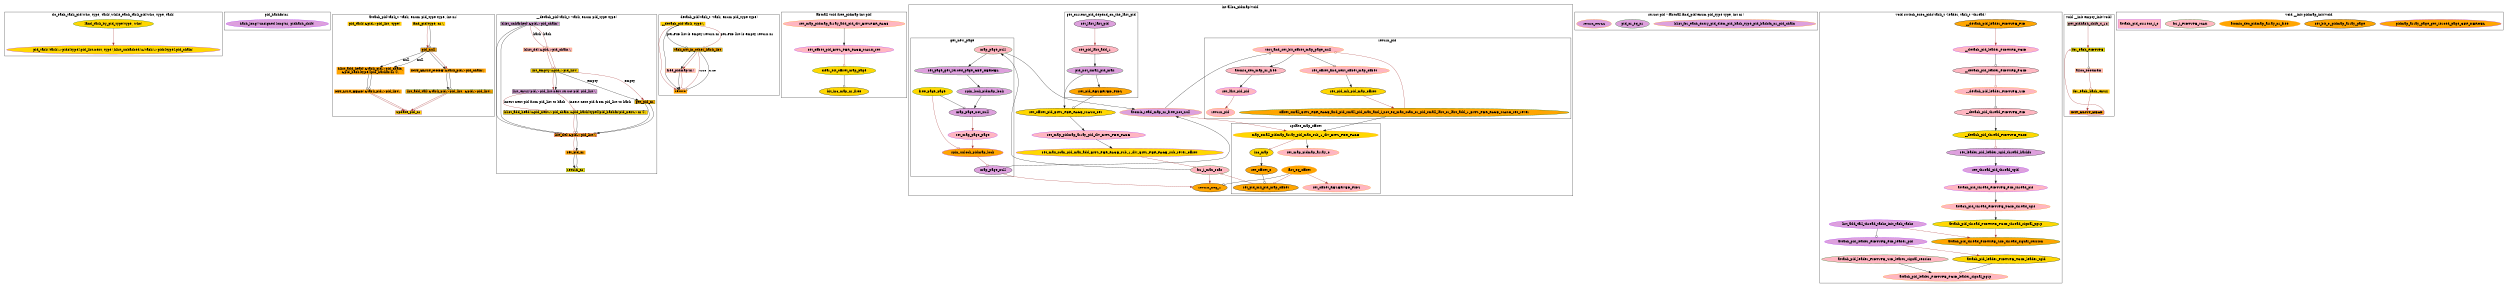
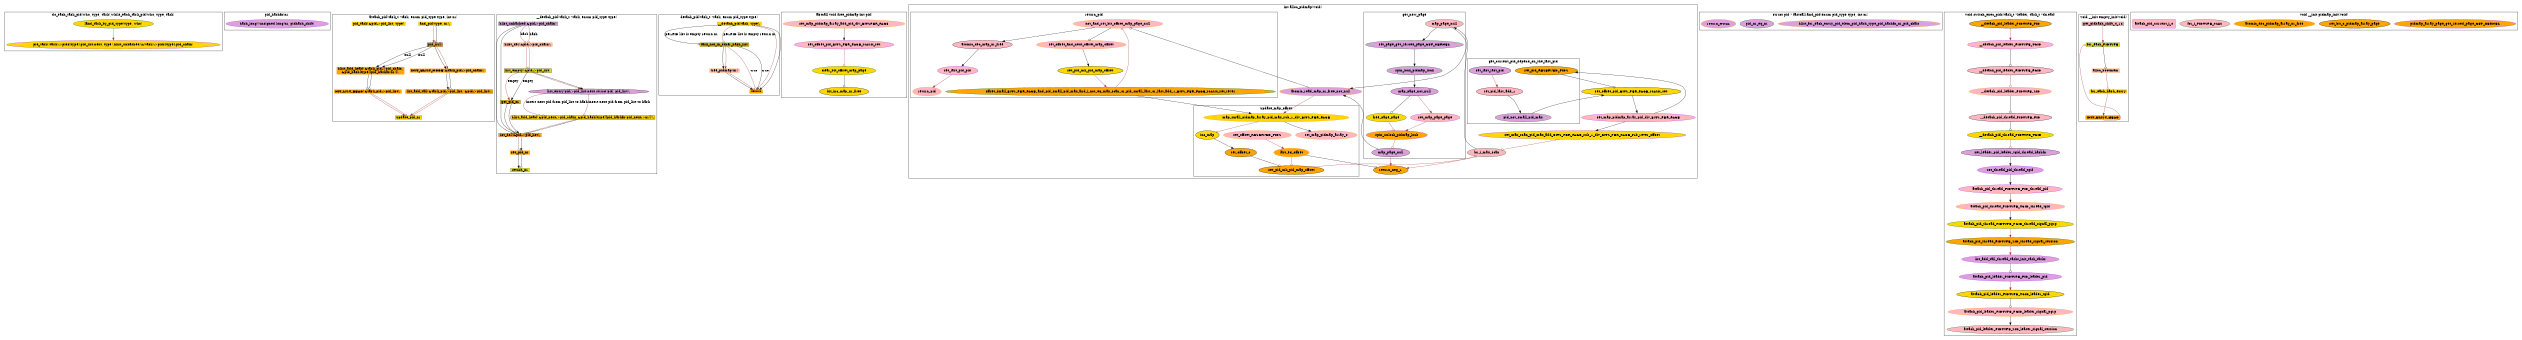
(1298, 50) -> (1118, 24)
(1097, 80) -> (1654, 79)
(555, 92) -> (589, 92)
(952, 102) -> (1401, 104)
(1996, 122) -> (2010, 125)
(1317, 178) -> (1274, 143)
(1935, 233) -> (2010, 249)
(1914, 268) -> (2010, 319)
